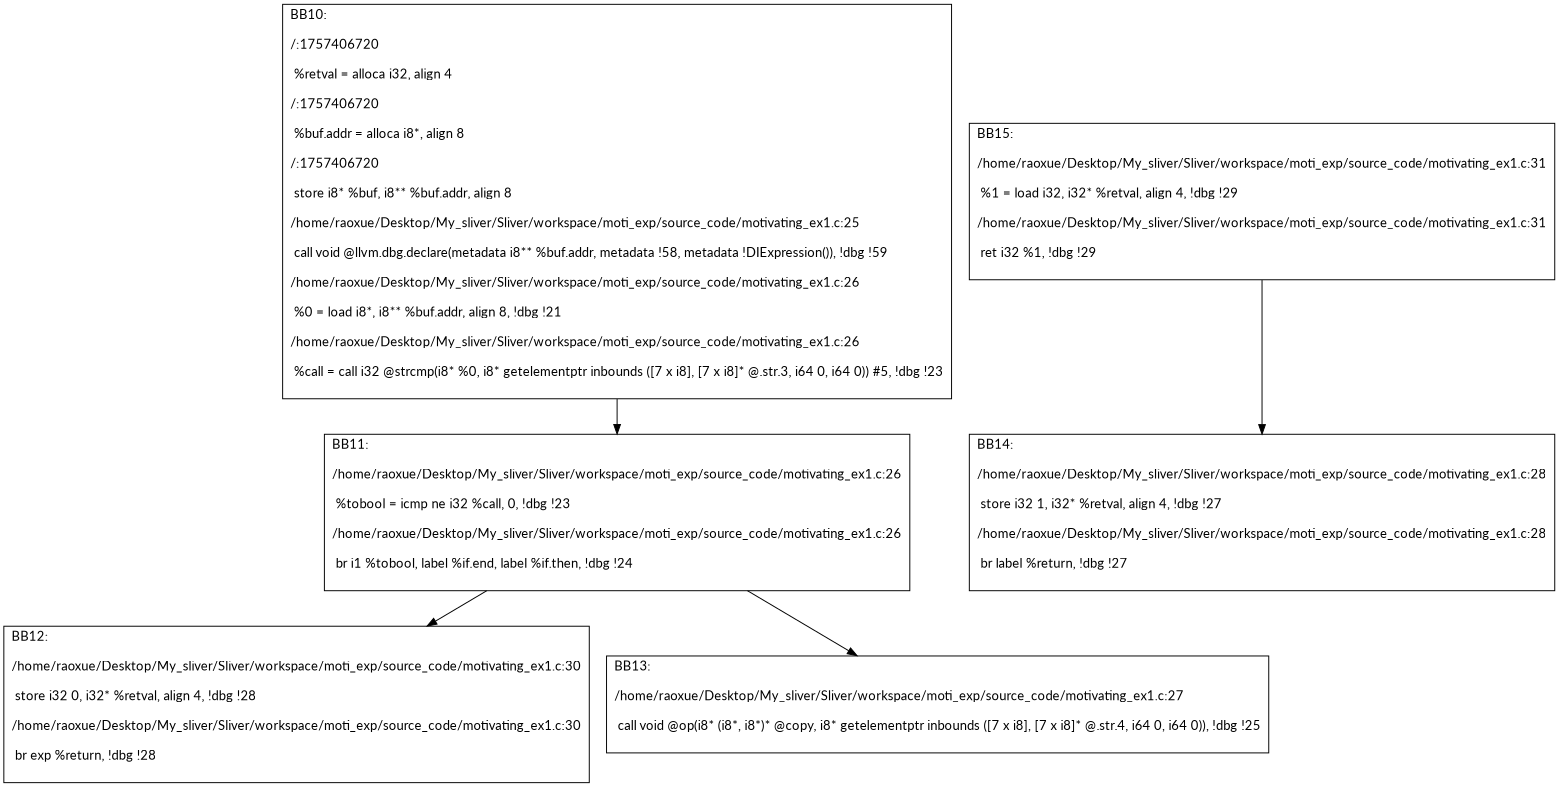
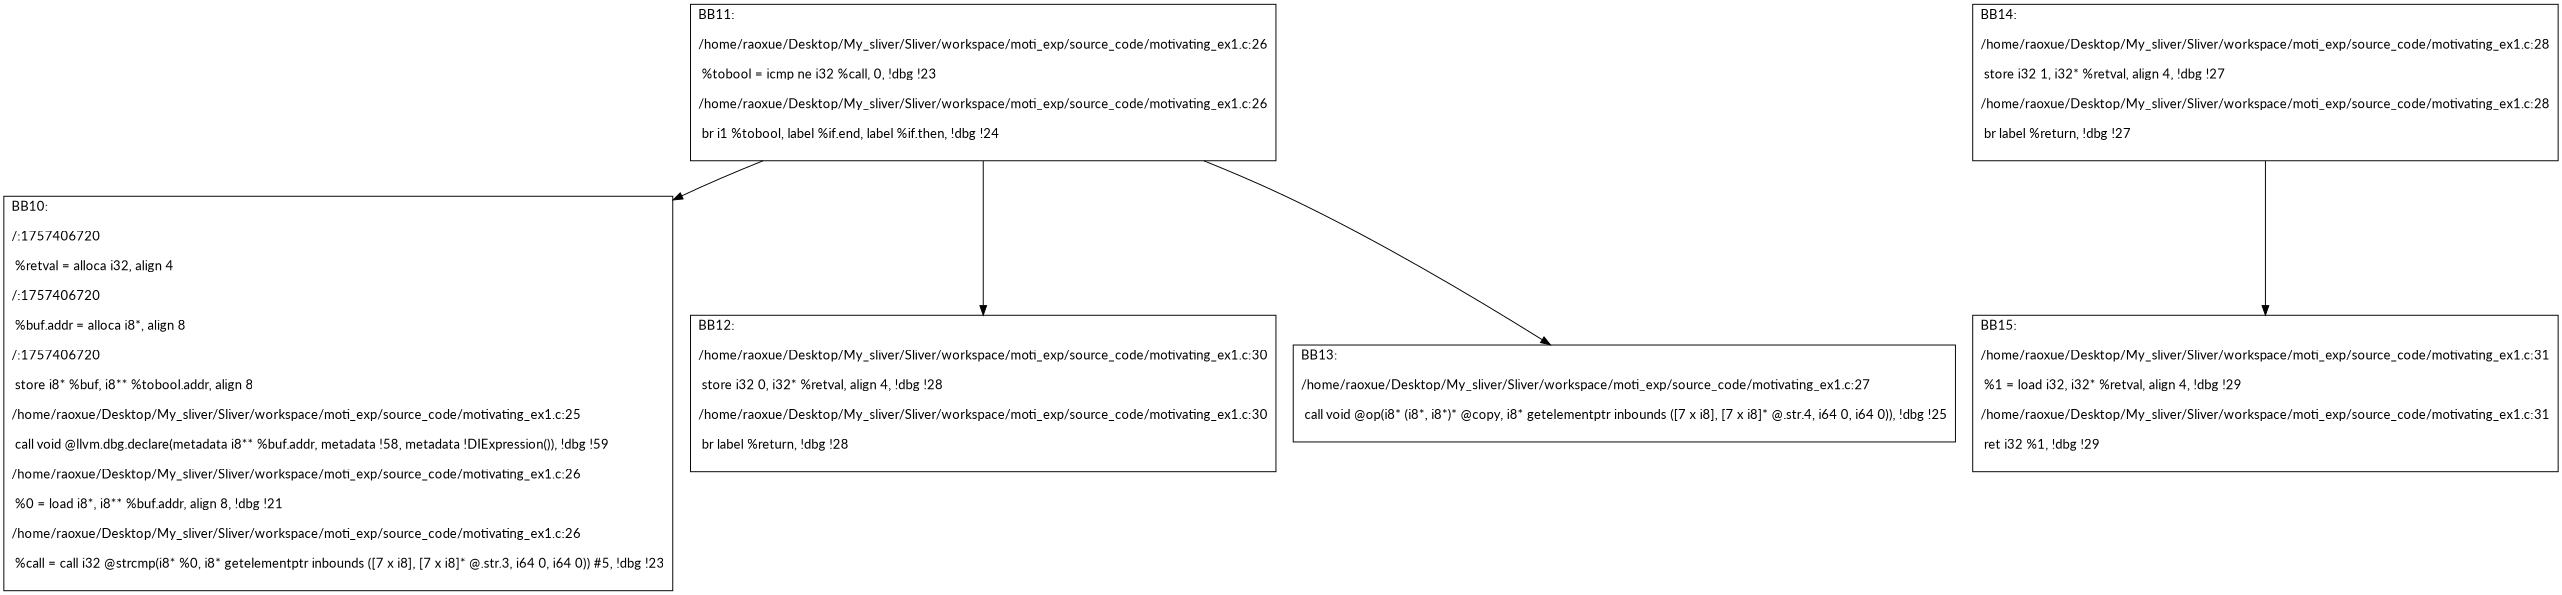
(402, 193) -> (133, 385)
(1262, 352) -> (2265, 233)
(617, 412) -> (722, 178)
(84, 756) -> (774, 445)
